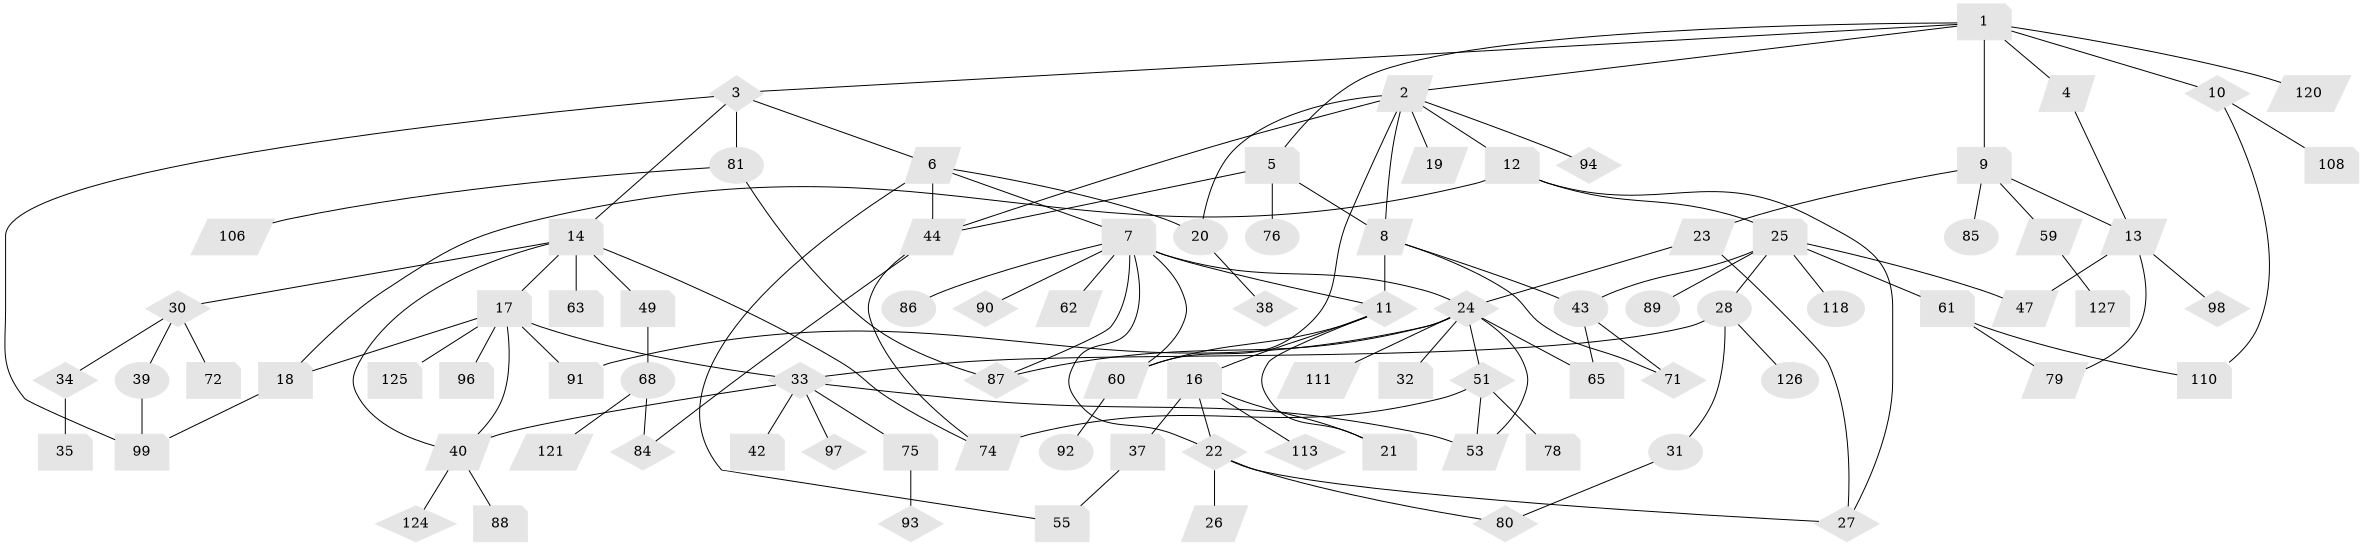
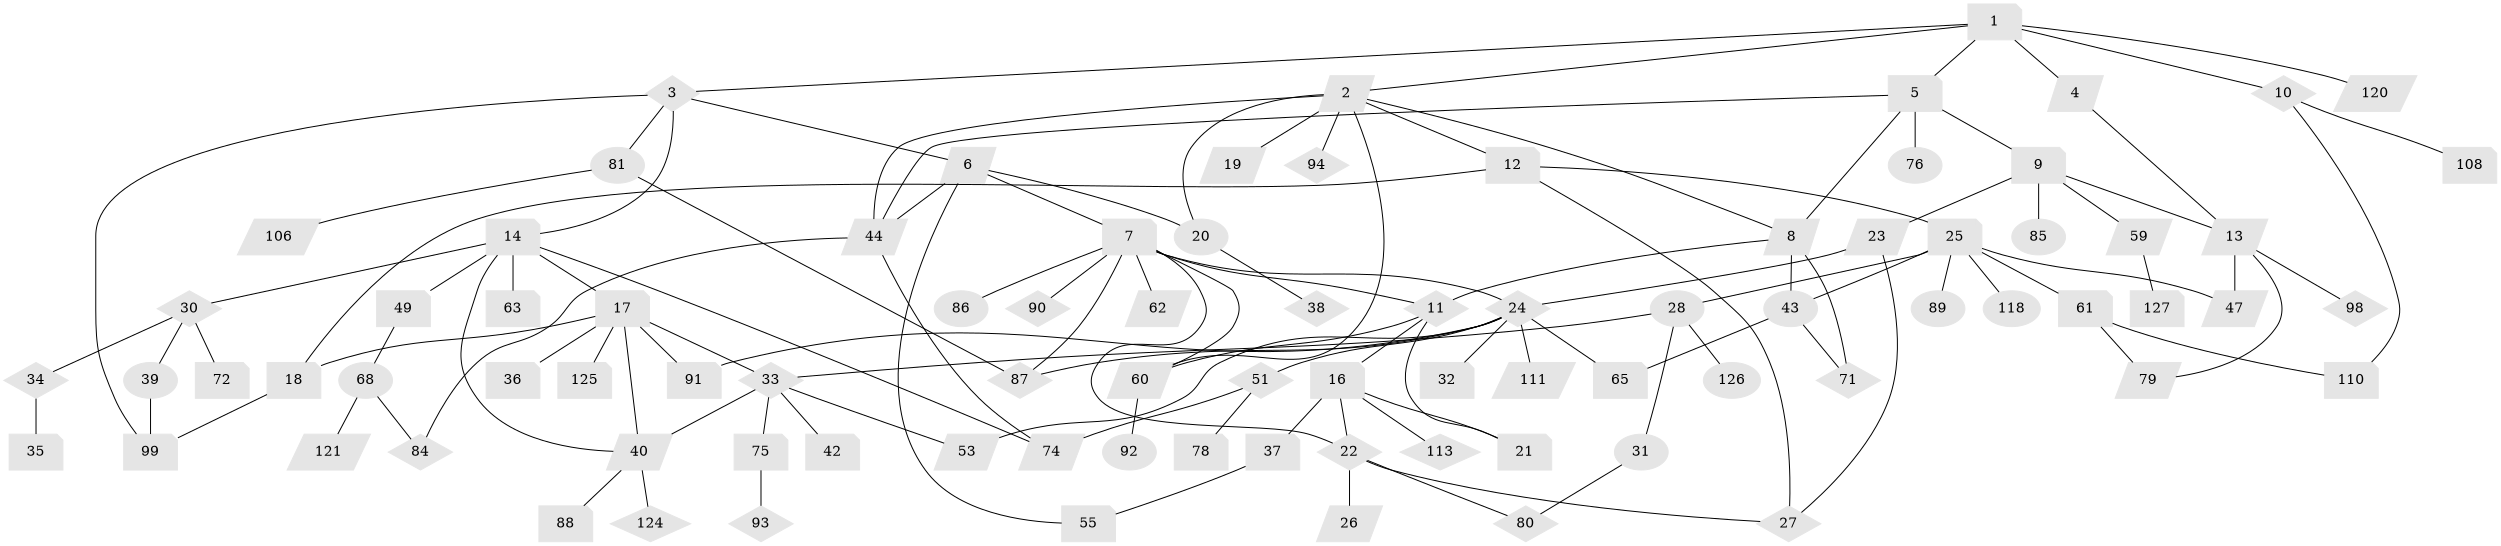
(1984, 94) -> (1977, 129)
(467, 380) -> (513, 380)
(1479, 416) -> none
(834, 452) -> none
